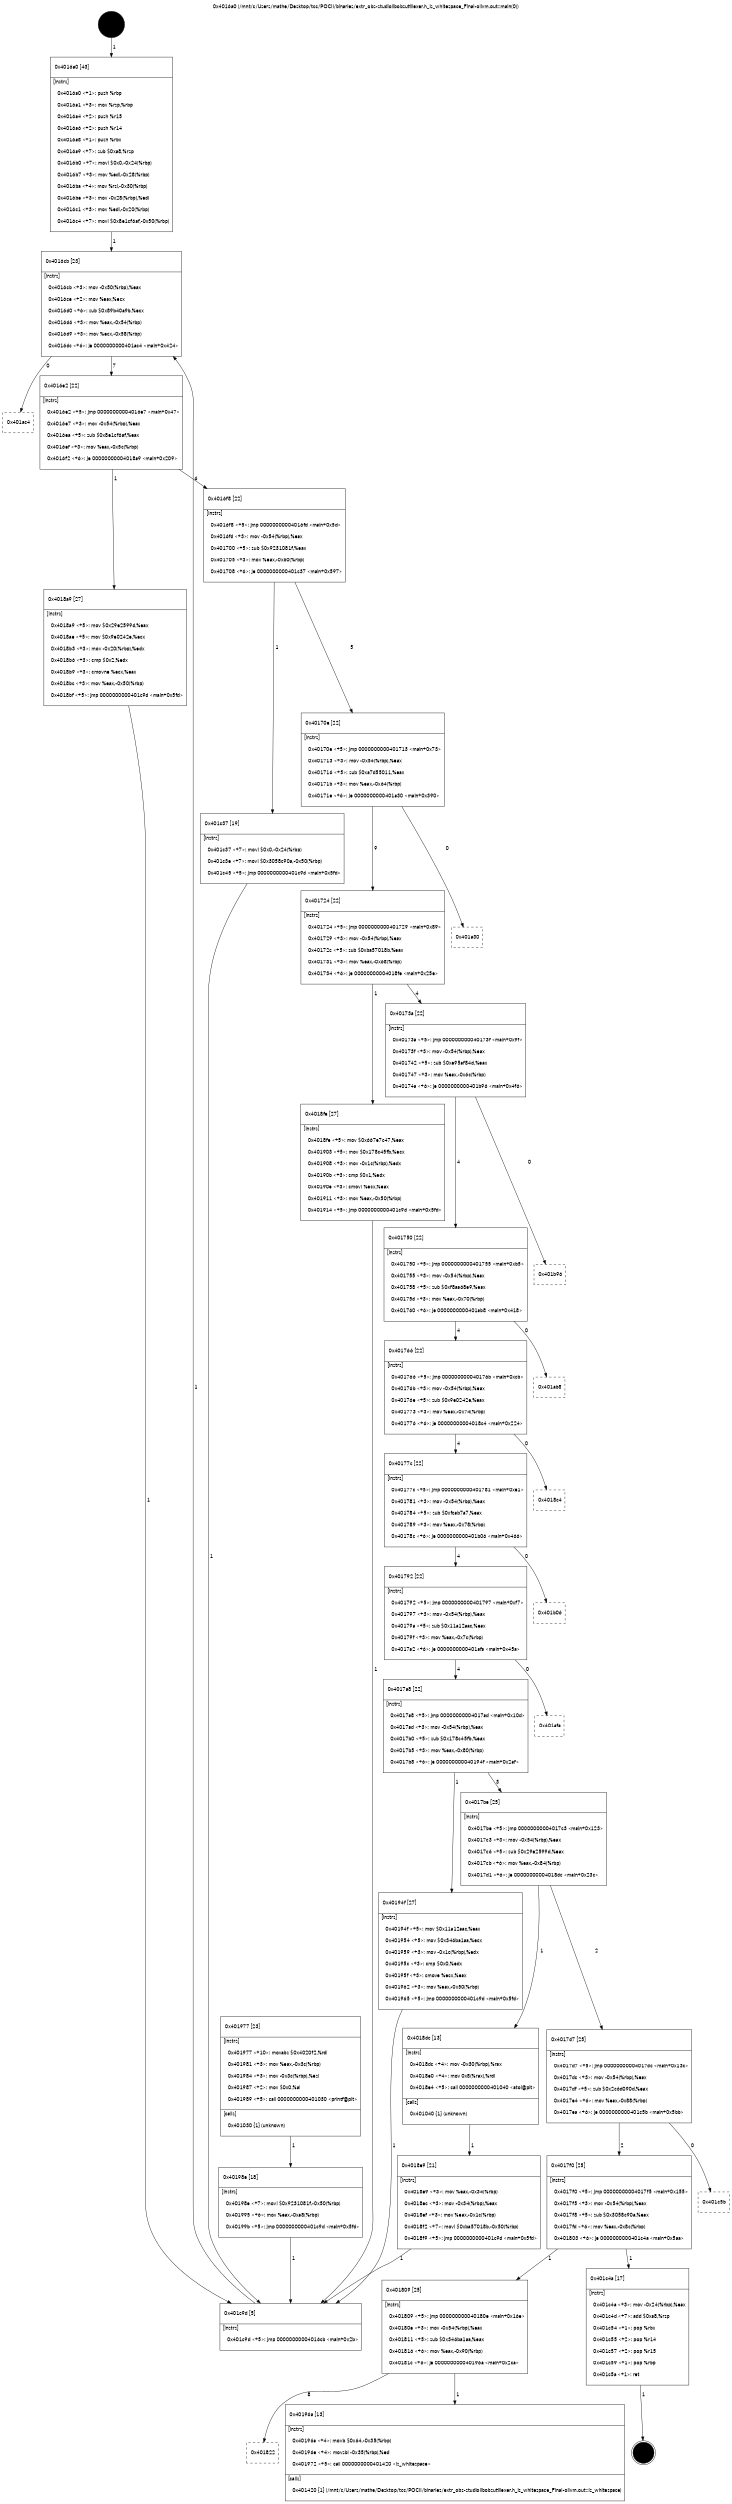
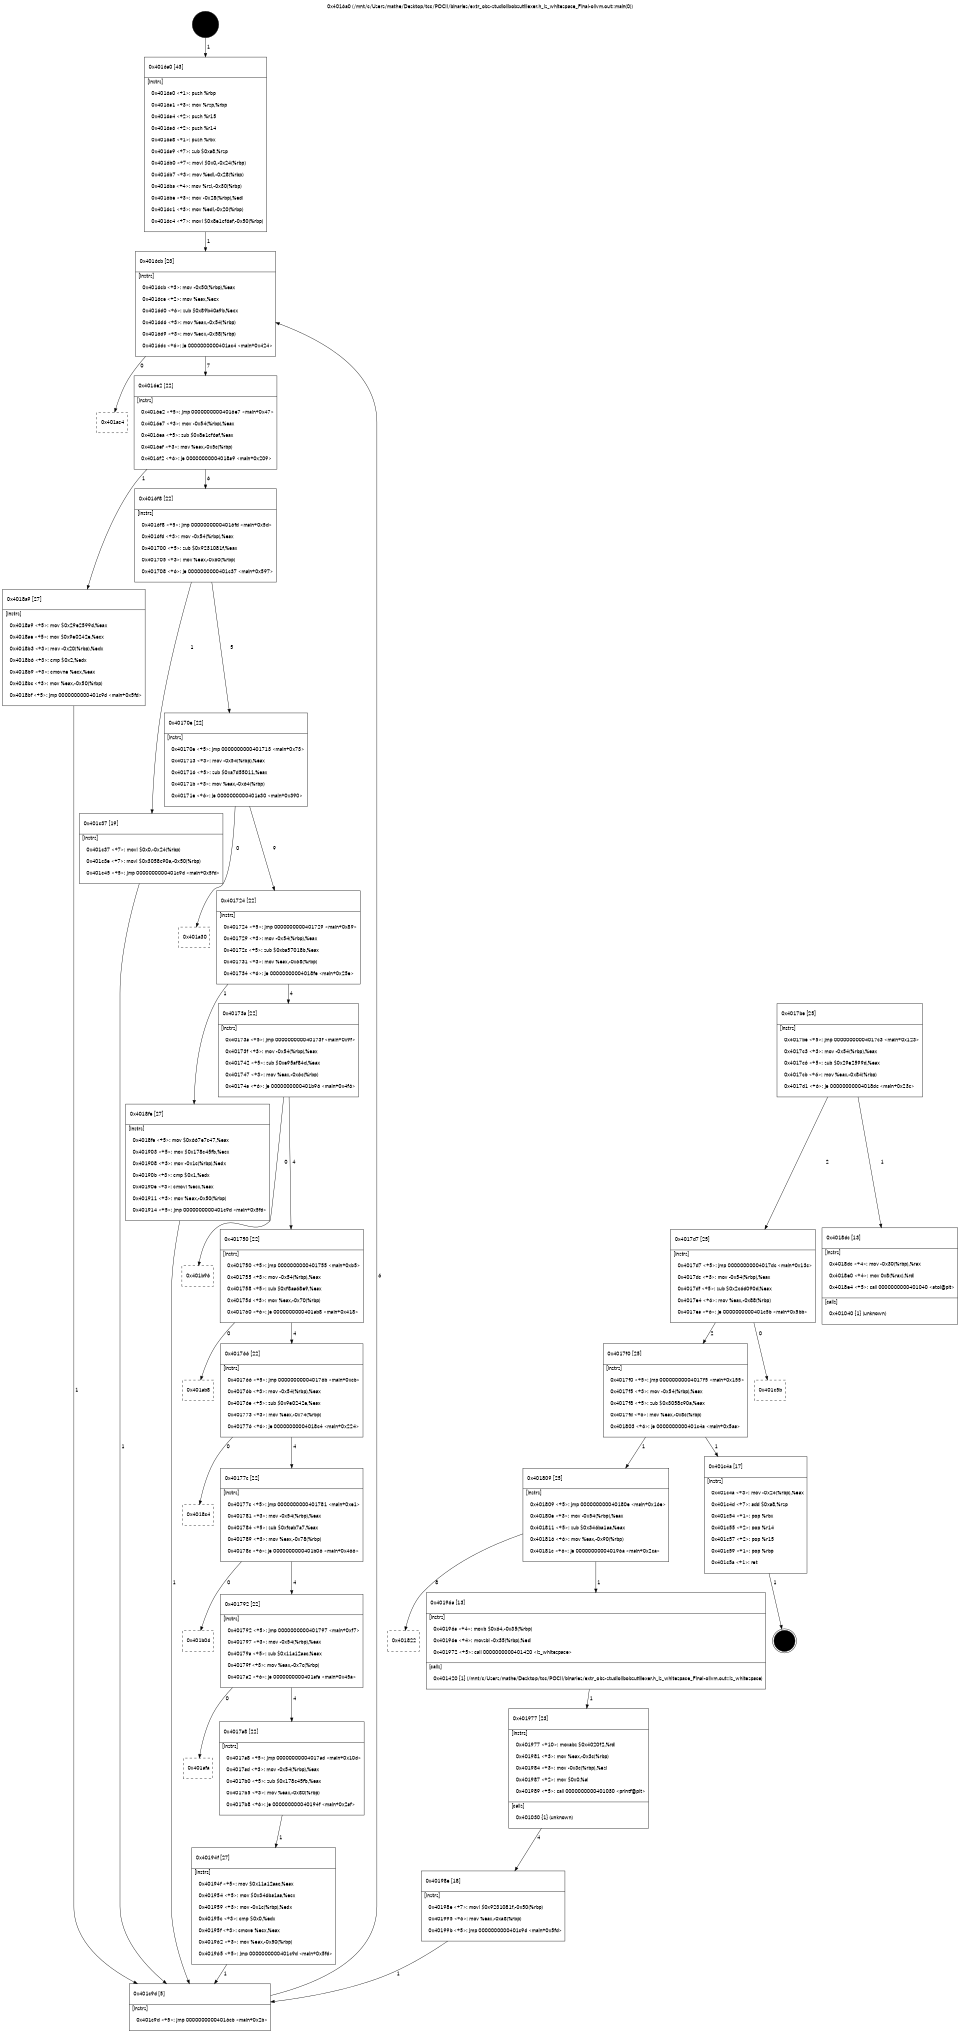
(196, 1387) -> (379, 1276)
none -> (588, 1697)
(494, 1781) -> none
(293, 2146) -> (538, 1838)
(469, 2202) -> none
